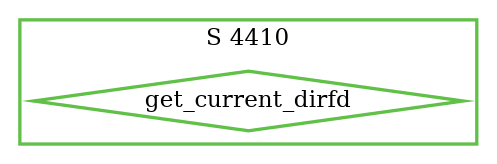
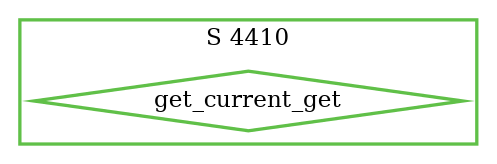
(248, 101) -> (248, 101)
